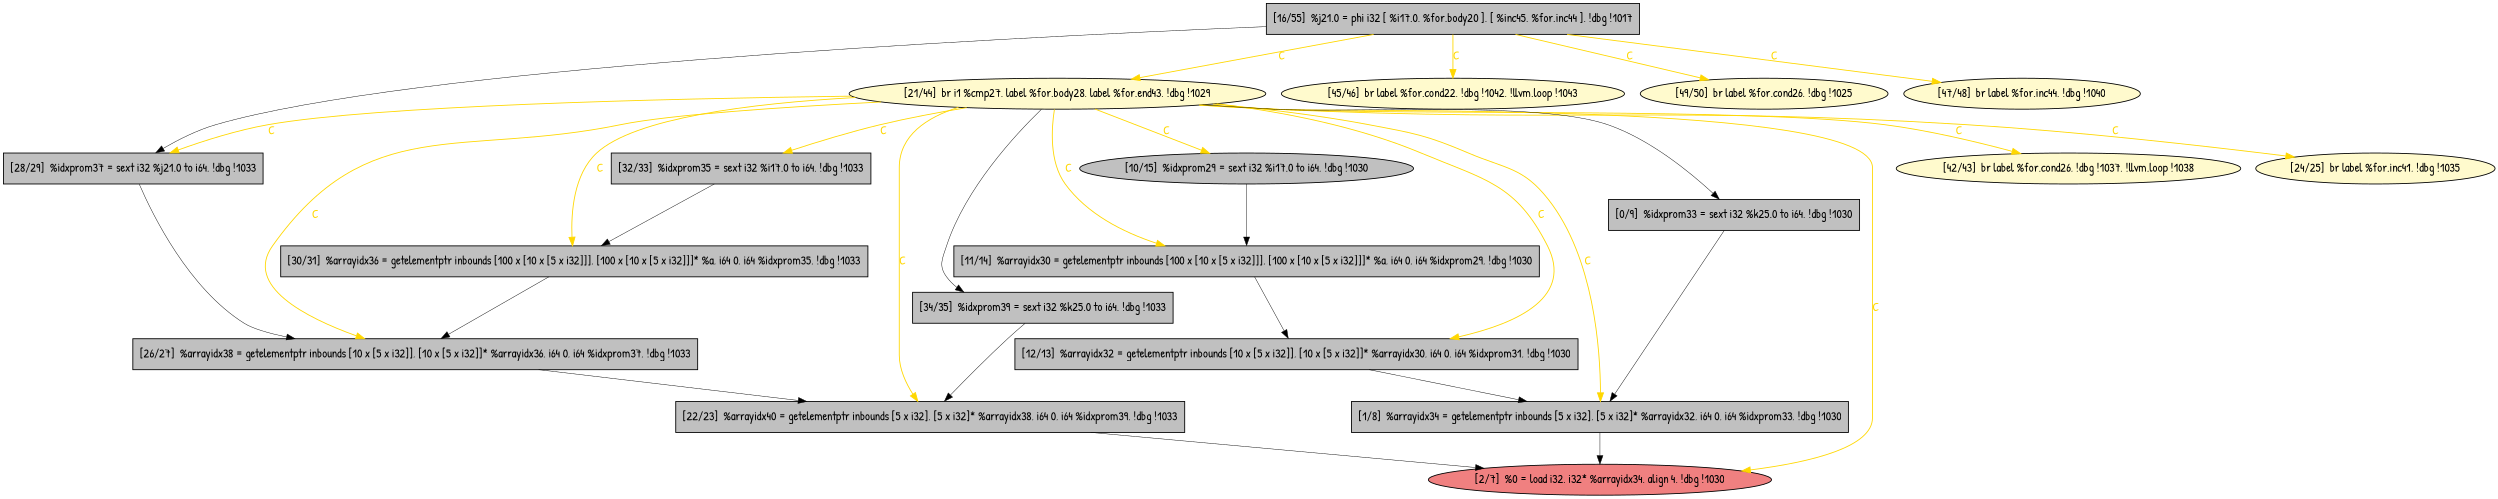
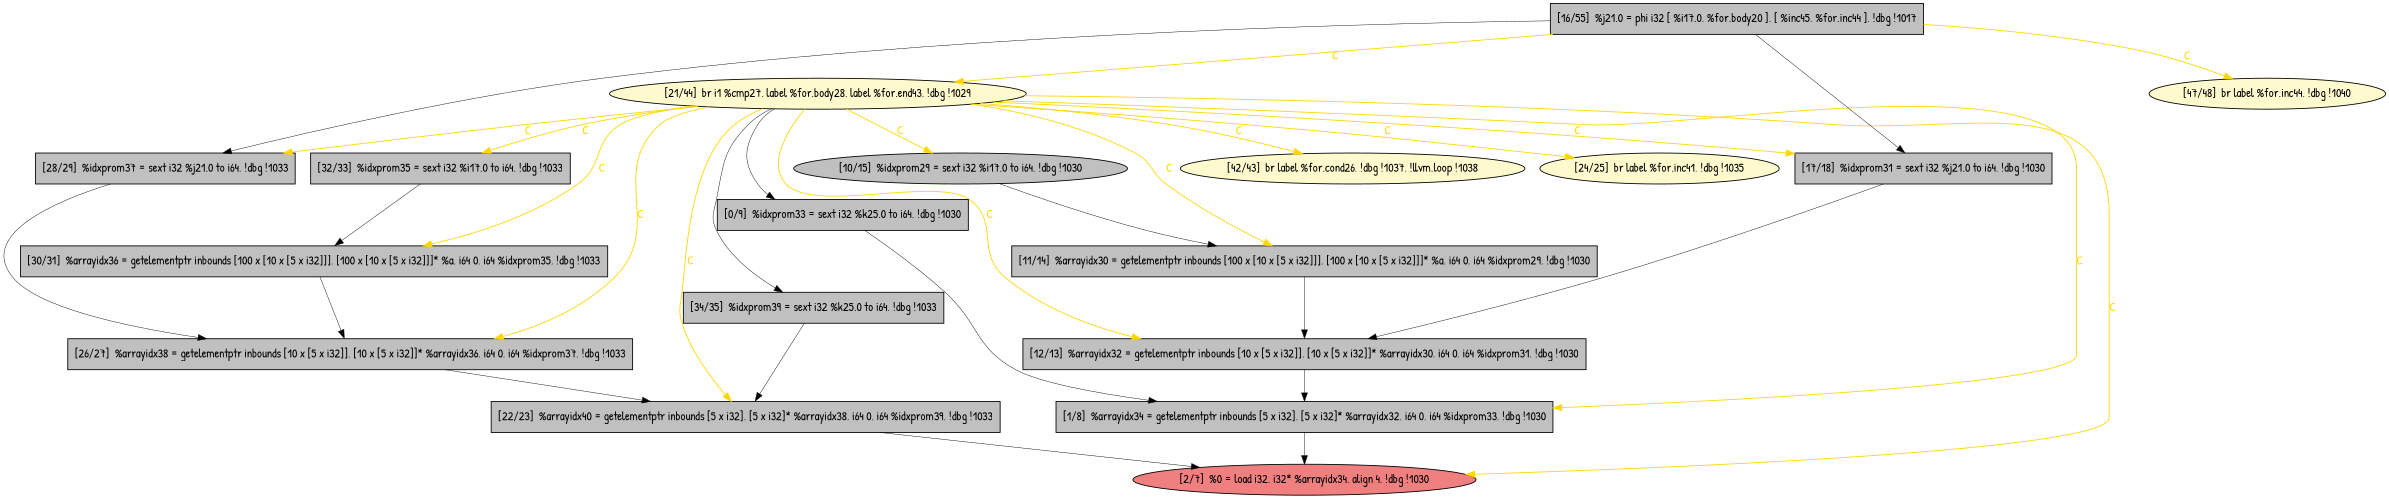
(1453, 94) -> none
(1764, 94) -> none
none -> (1923, 169)
